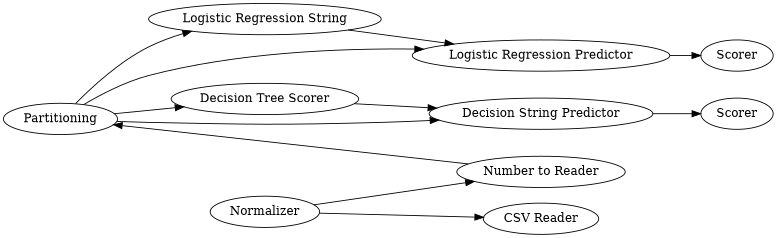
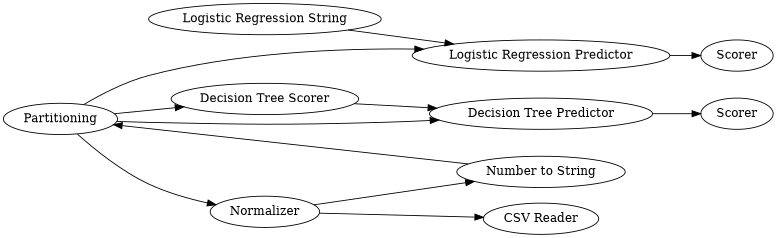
(125, 61) -> (137, 178)
(541, 114) -> (541, 114)
(541, 172) -> (541, 172)
